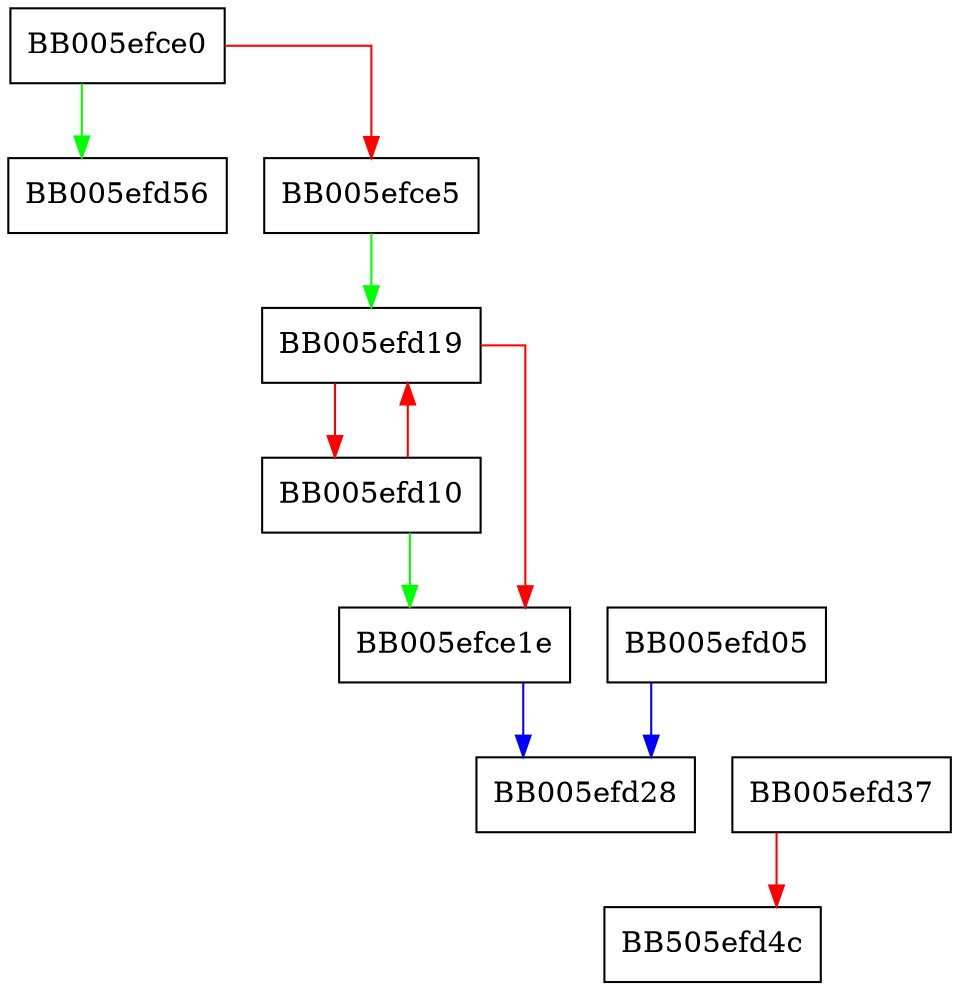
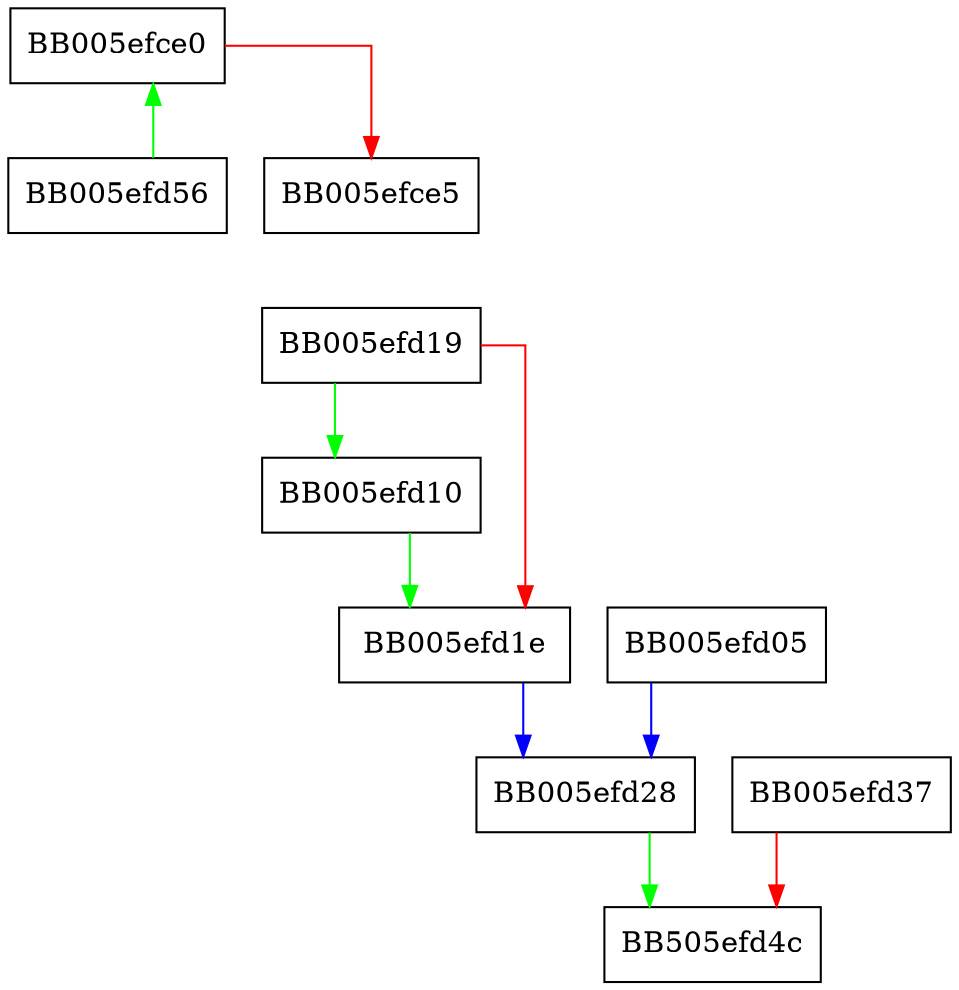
(82, 110) -> (153, 131)
(371, 260) -> none
(335, 410) -> (335, 410)
(408, 431) -> none
(455, 645) -> (455, 645)
none -> (650, 859)
